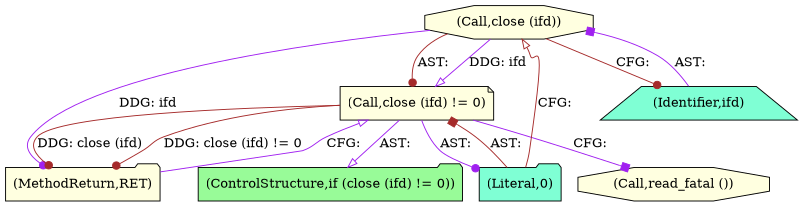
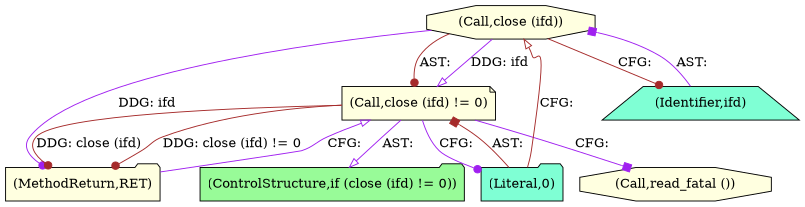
(458, 144) -> (458, 144)
